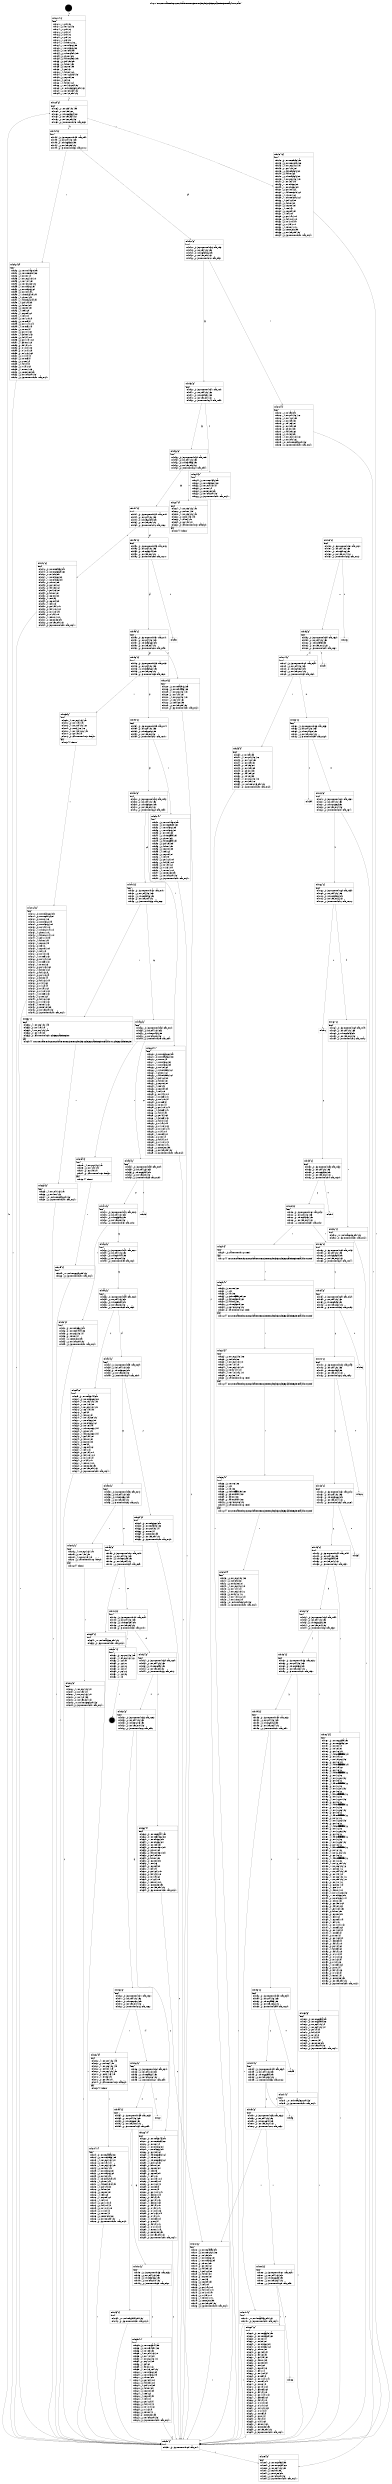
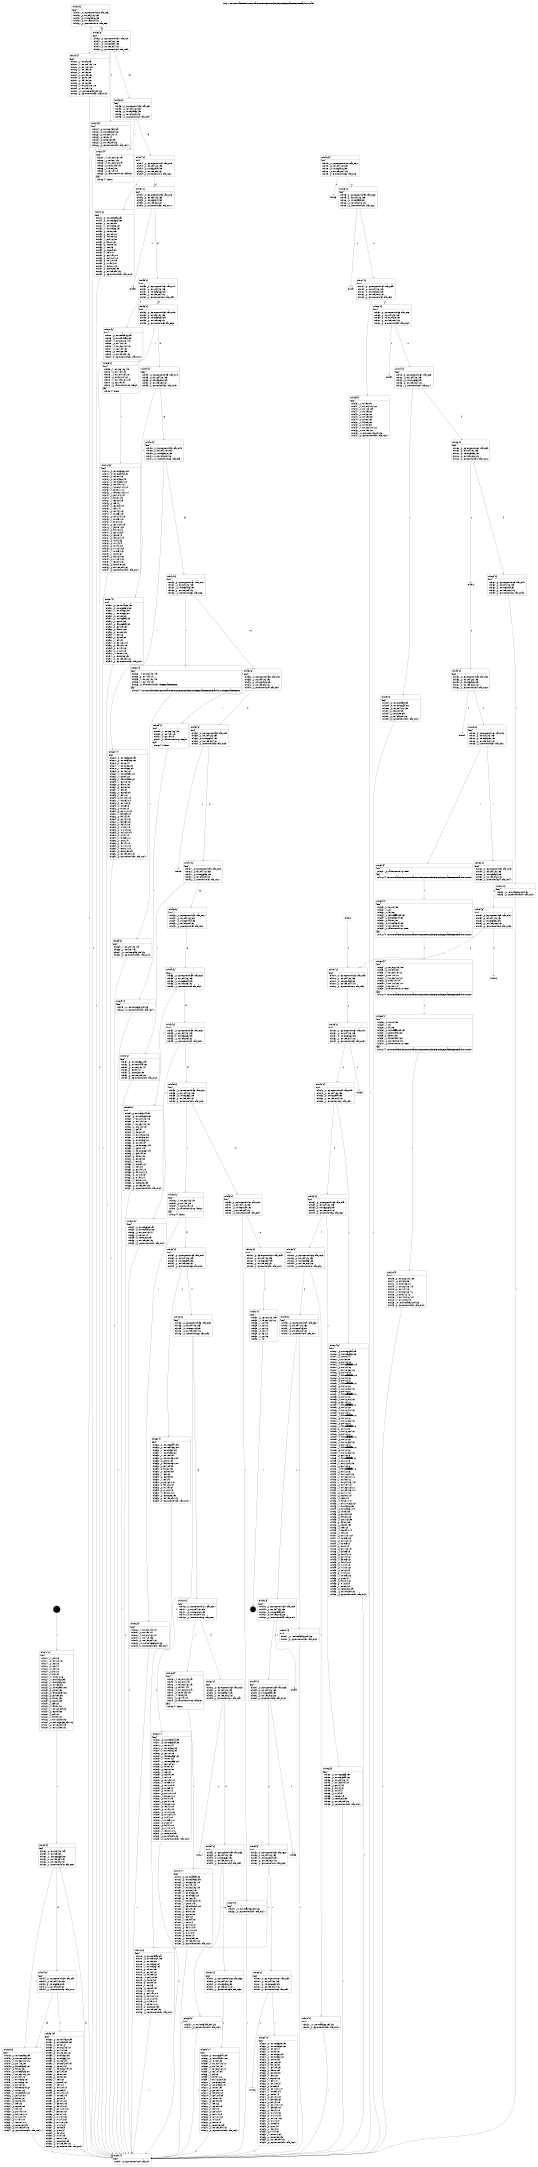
(136, 195) -> (45, 2019)
(348, 1435) -> (348, 944)
(142, 1641) -> (186, 1232)
(229, 2456) -> (373, 1546)
